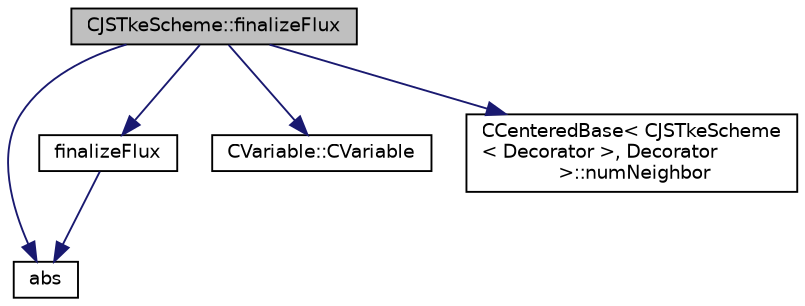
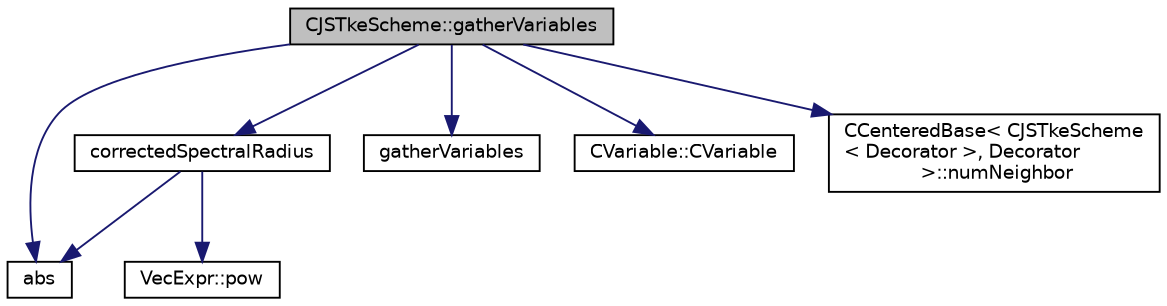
(214, 26) -> (452, 26)
(108, 153) -> (202, 153)
none -> (452, 153)
none -> (202, 280)
